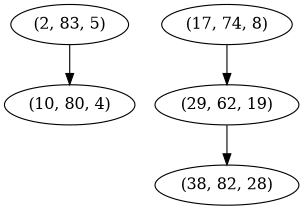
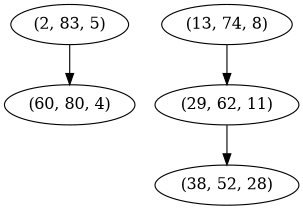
(227, 25) -> (227, 25)
(70, 105) -> (70, 105)
(227, 105) -> (227, 105)
(227, 185) -> (227, 185)
